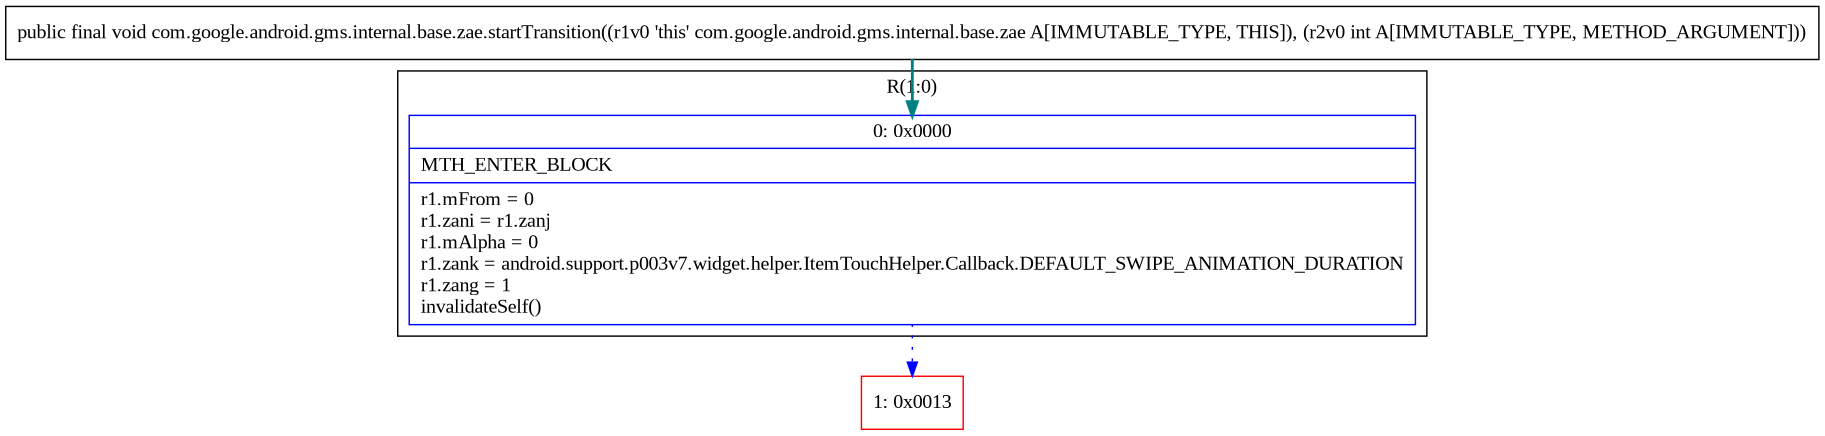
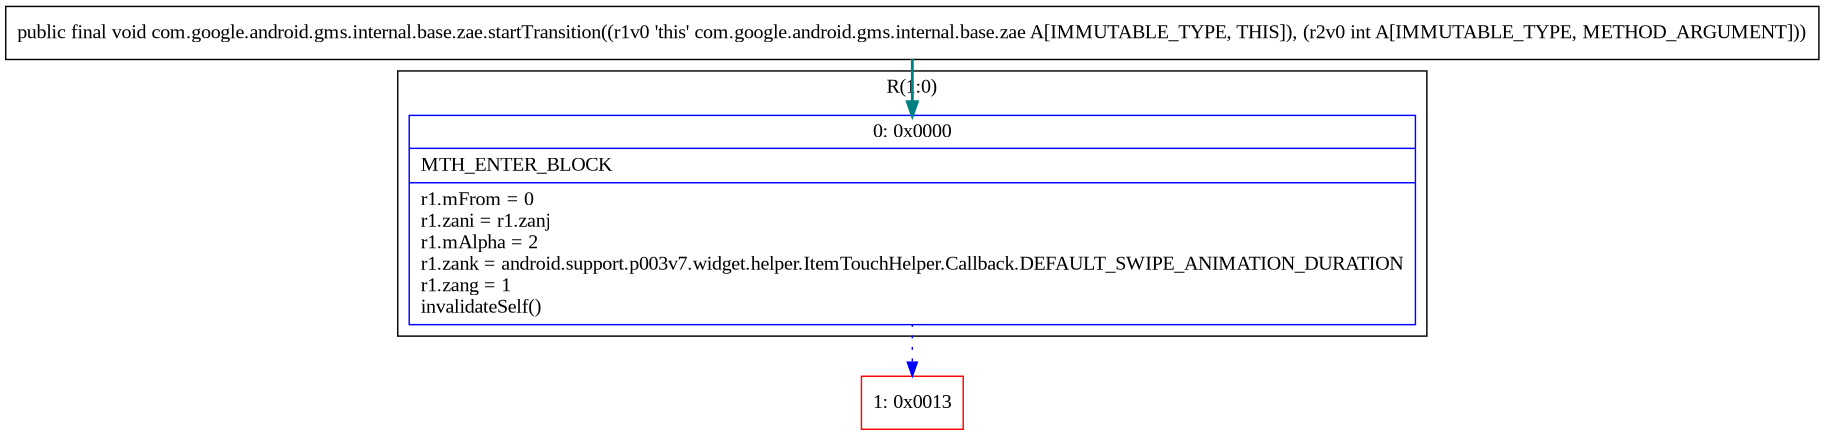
(479, 242) -> (479, 242)
